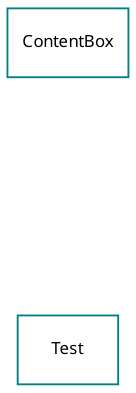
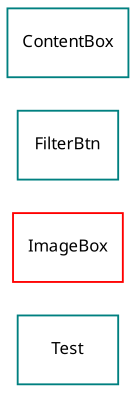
none -> (68, 145)
none -> (68, 248)
